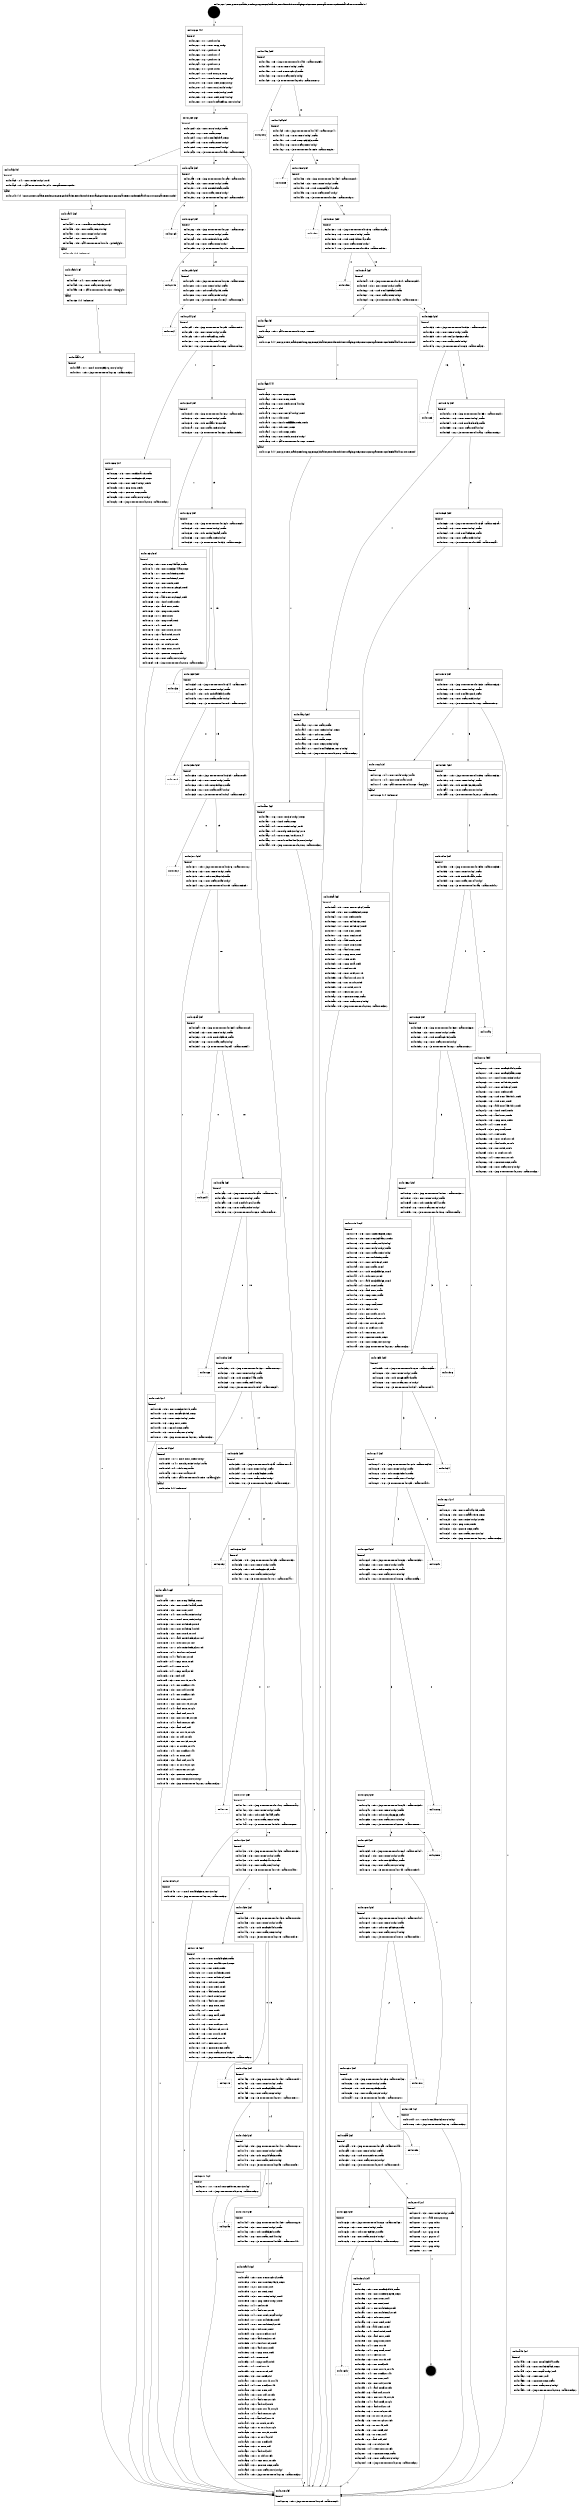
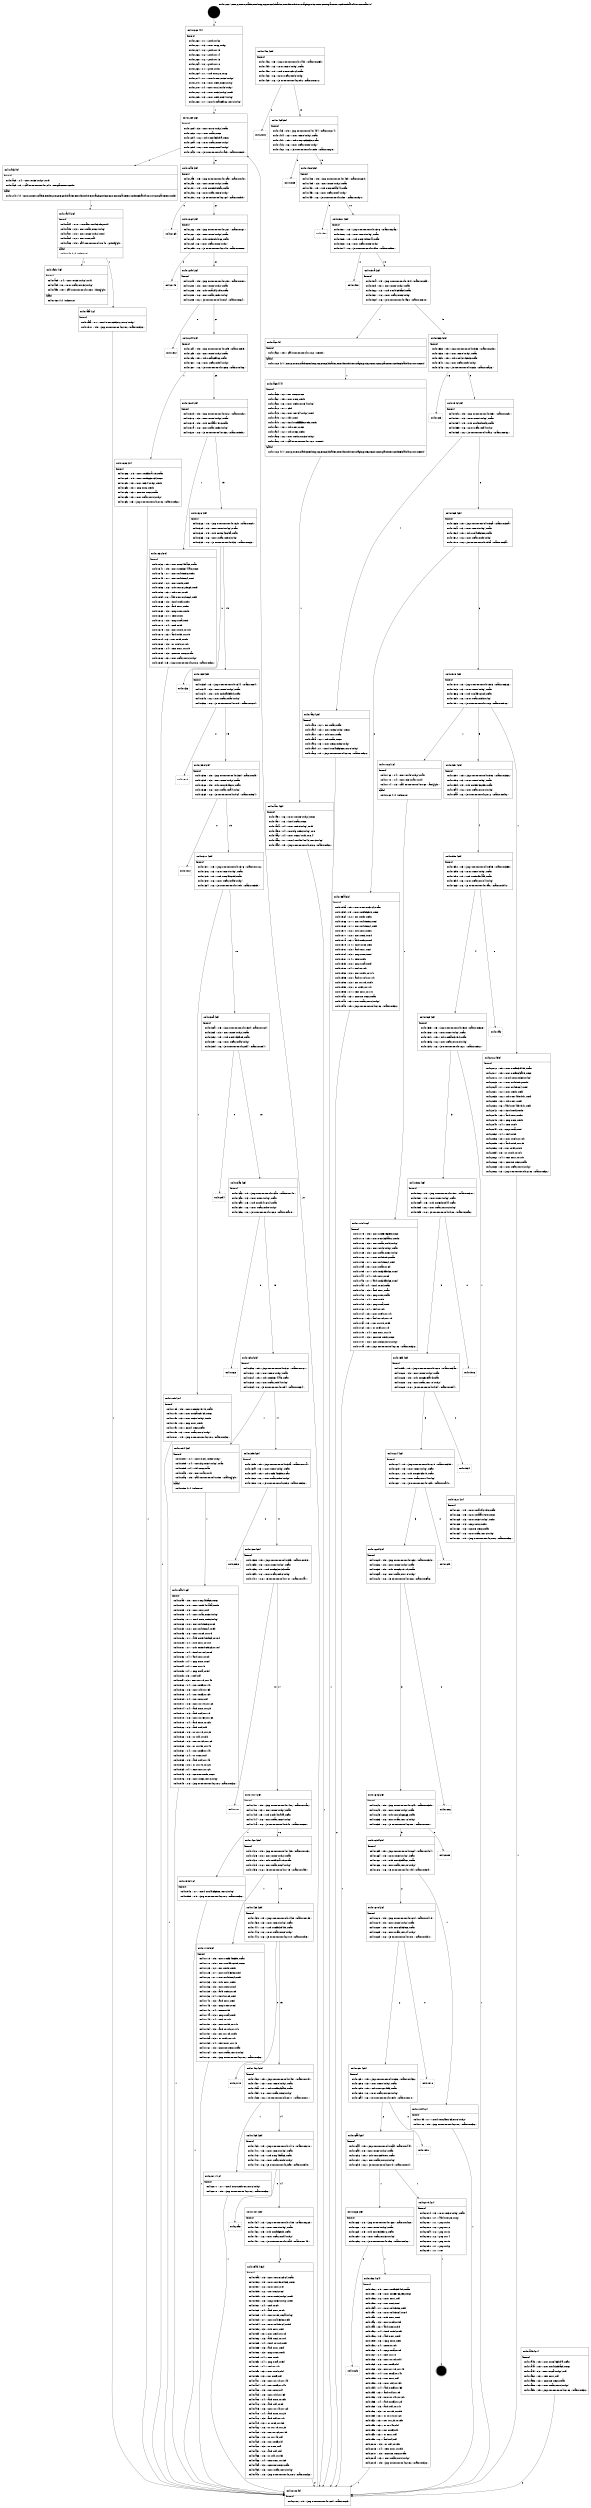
(98, 328) -> (112, 282)
(260, 1687) -> (275, 1687)
